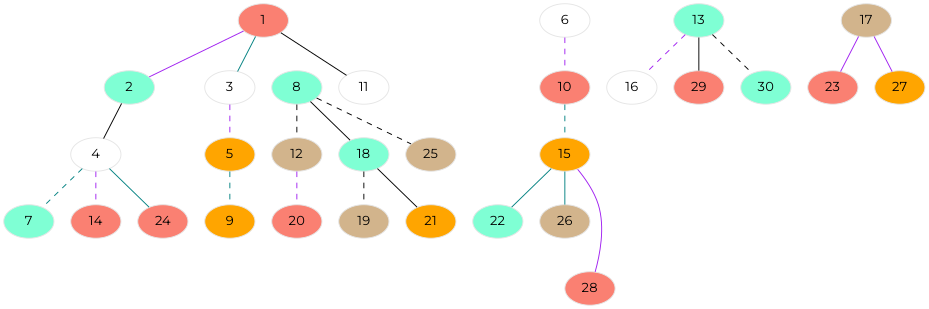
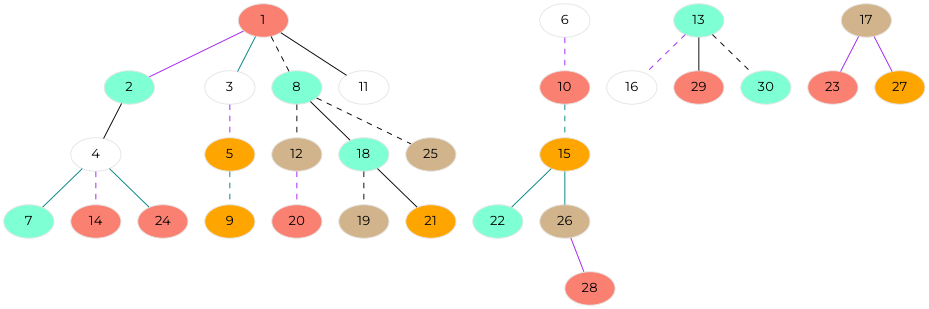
none -> (280, 54)
(62, 188) -> (62, 188)
(601, 218) -> (577, 255)
